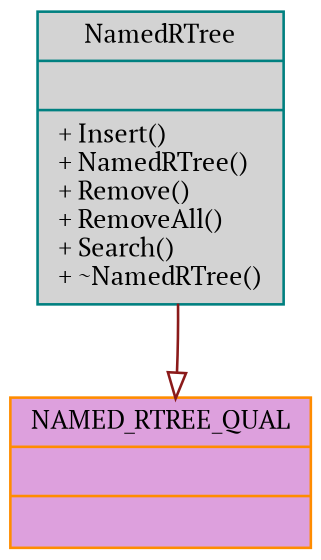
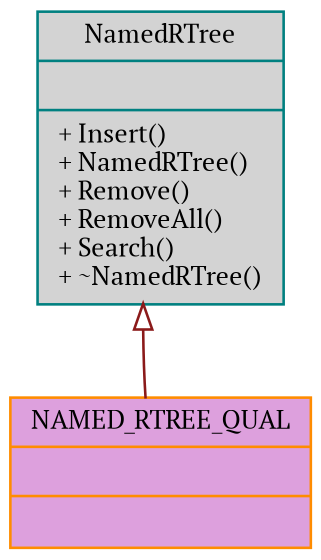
(178, 338) -> (144, 364)
